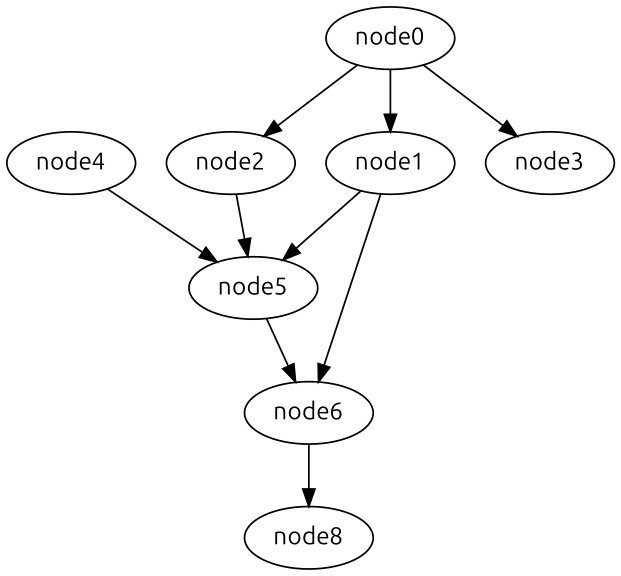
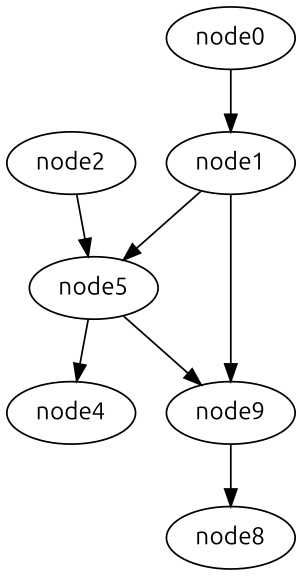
(318, 95) -> none
(550, 163) -> none
(155, 221) -> (84, 341)
(309, 413) -> (231, 413)
